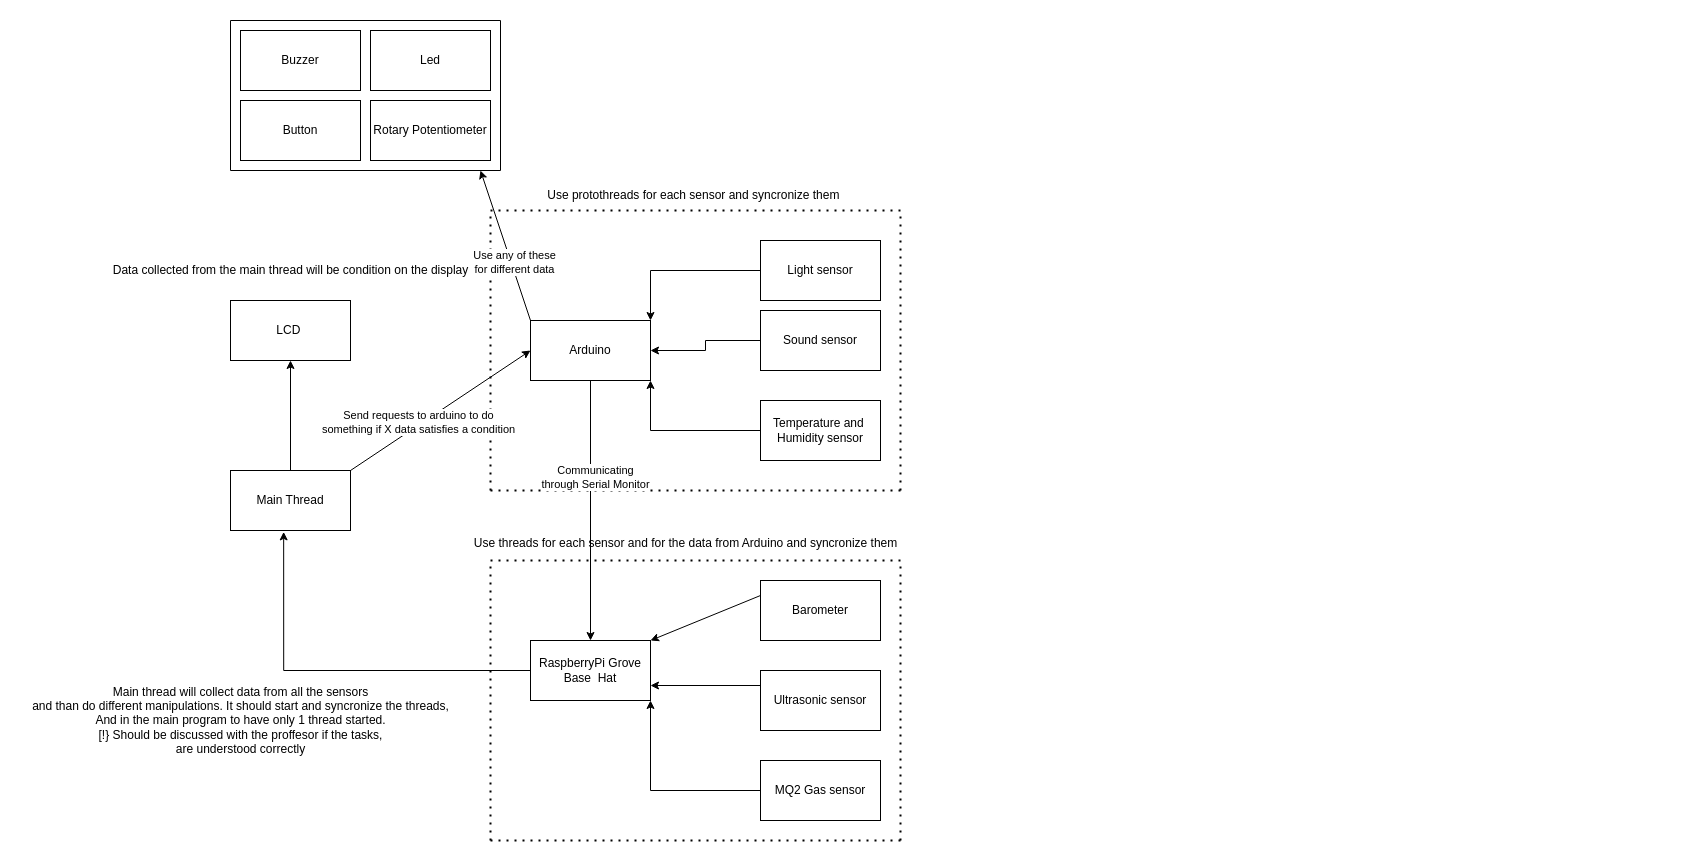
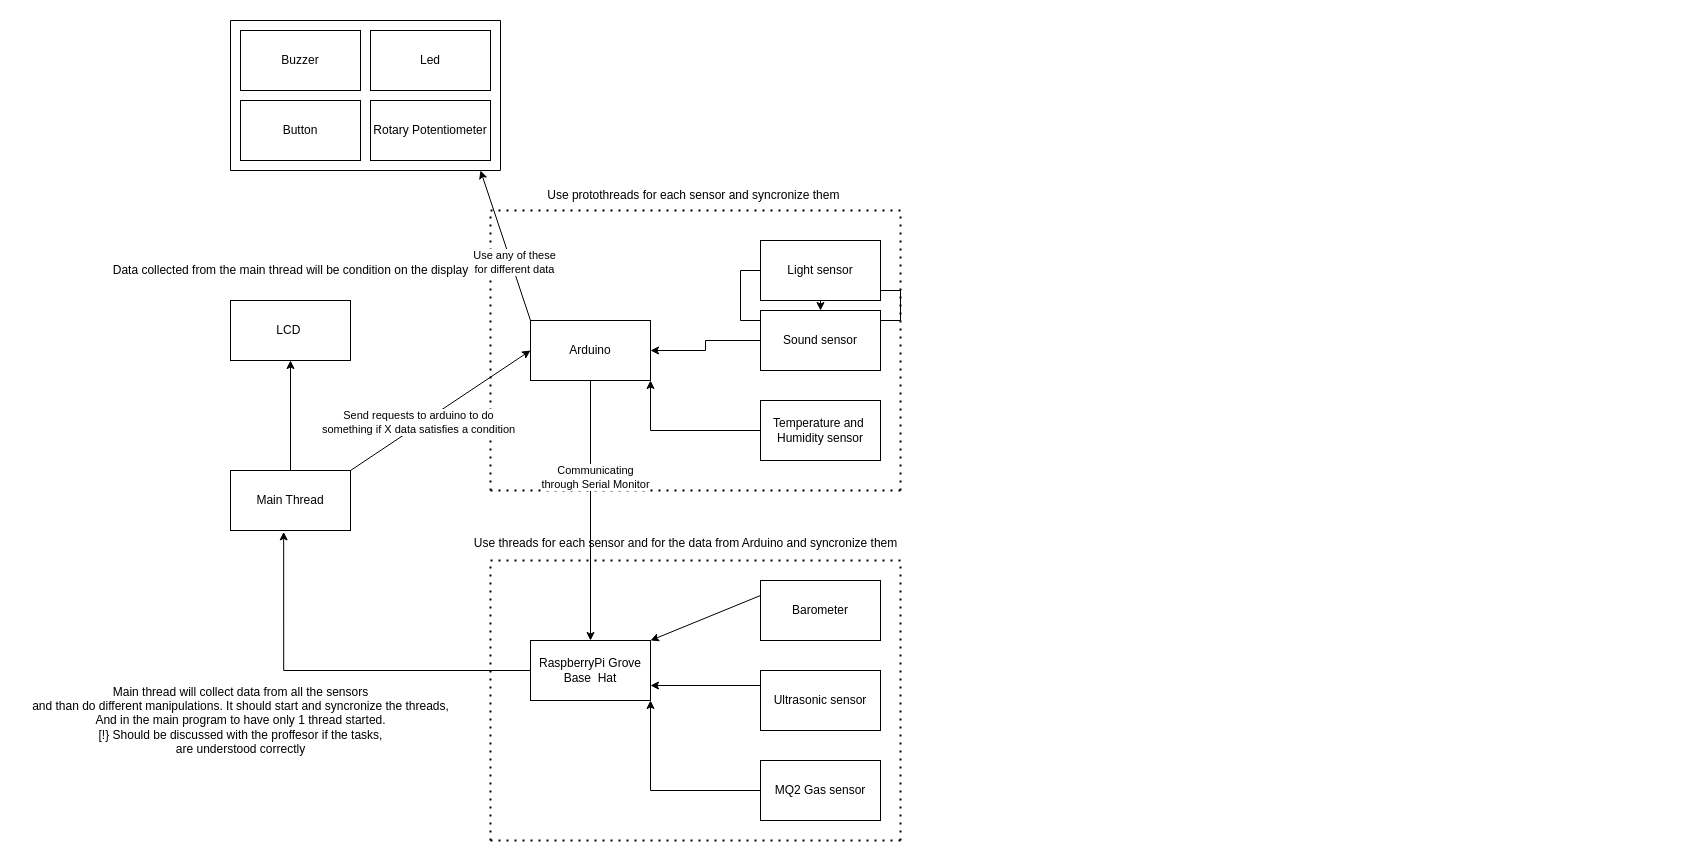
(676, 271) -> (741, 305)
